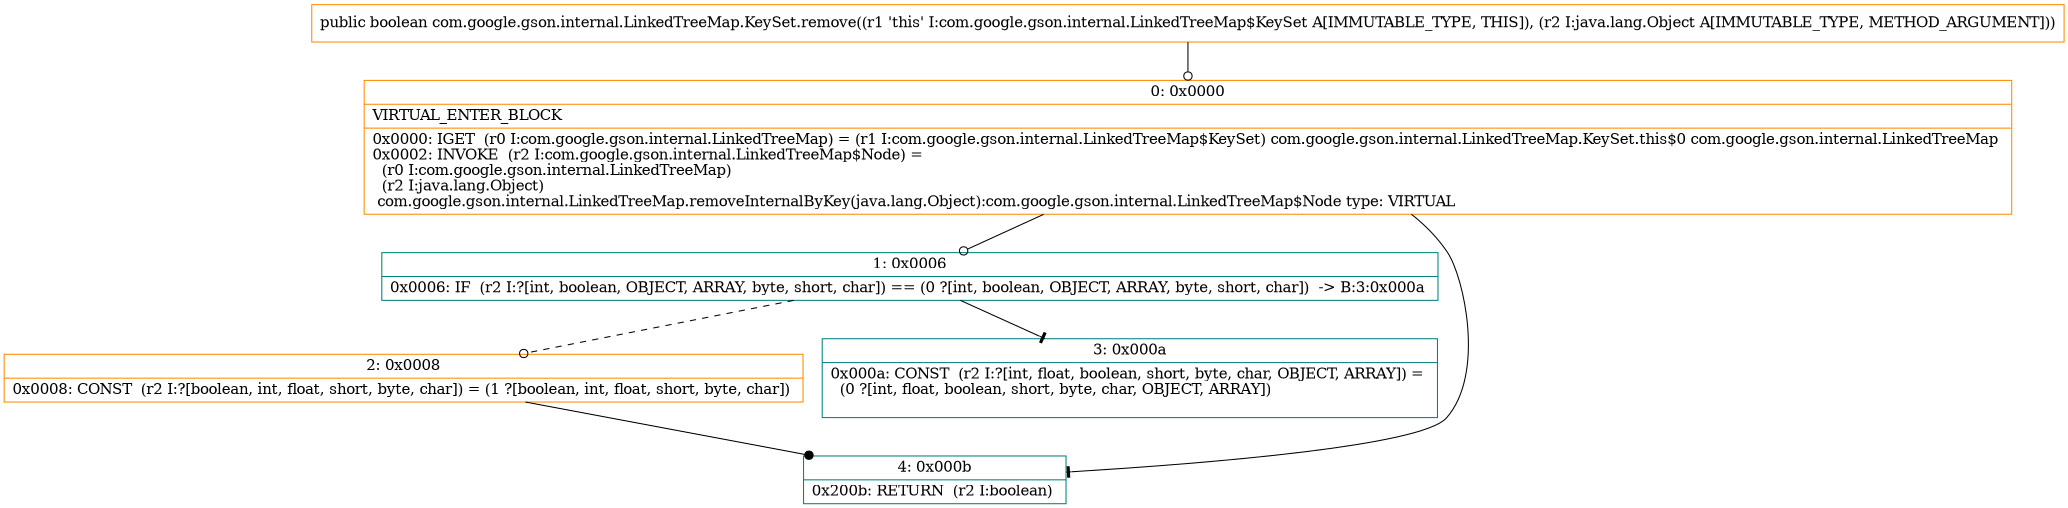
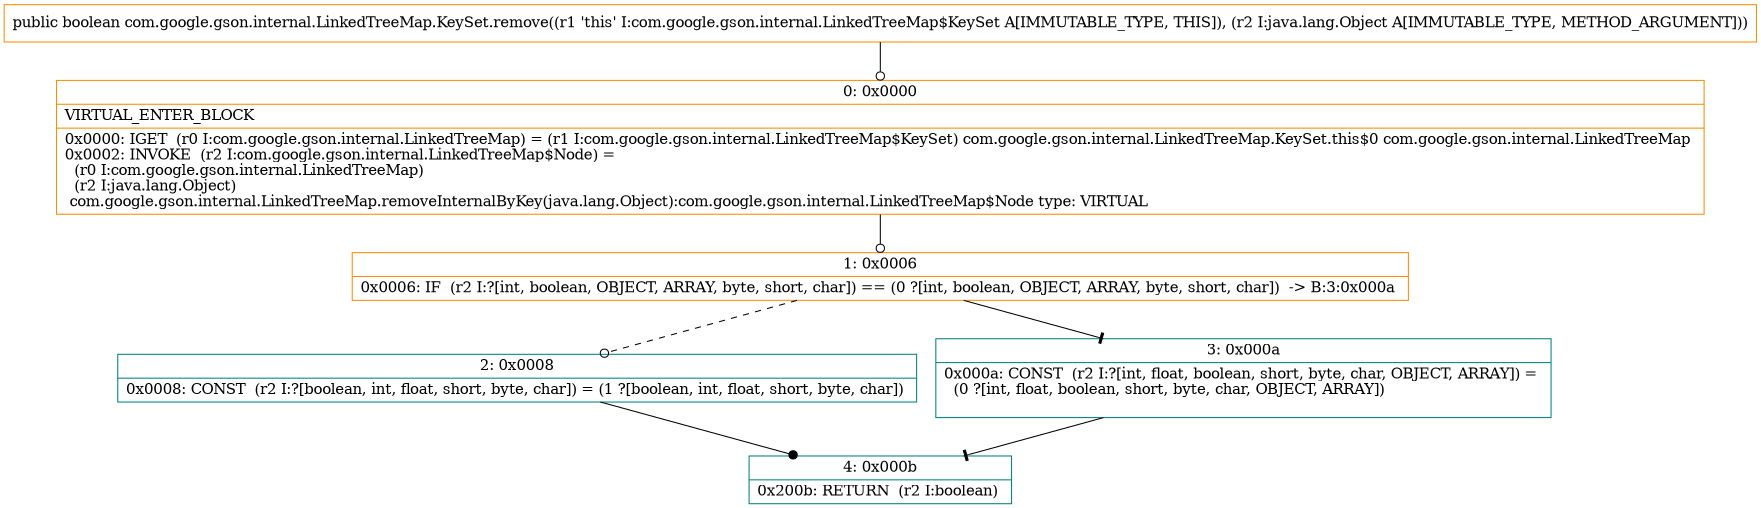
(910, 276) -> (880, 276)
(404, 378) -> (517, 378)
(1374, 441) -> (1036, 436)
